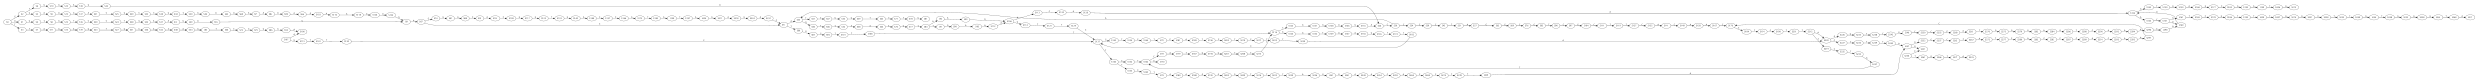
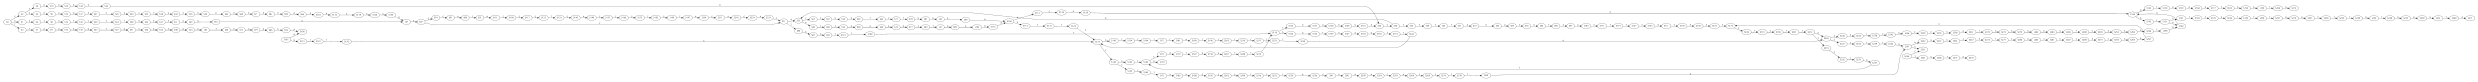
(932, 23) -> (932, 19)
